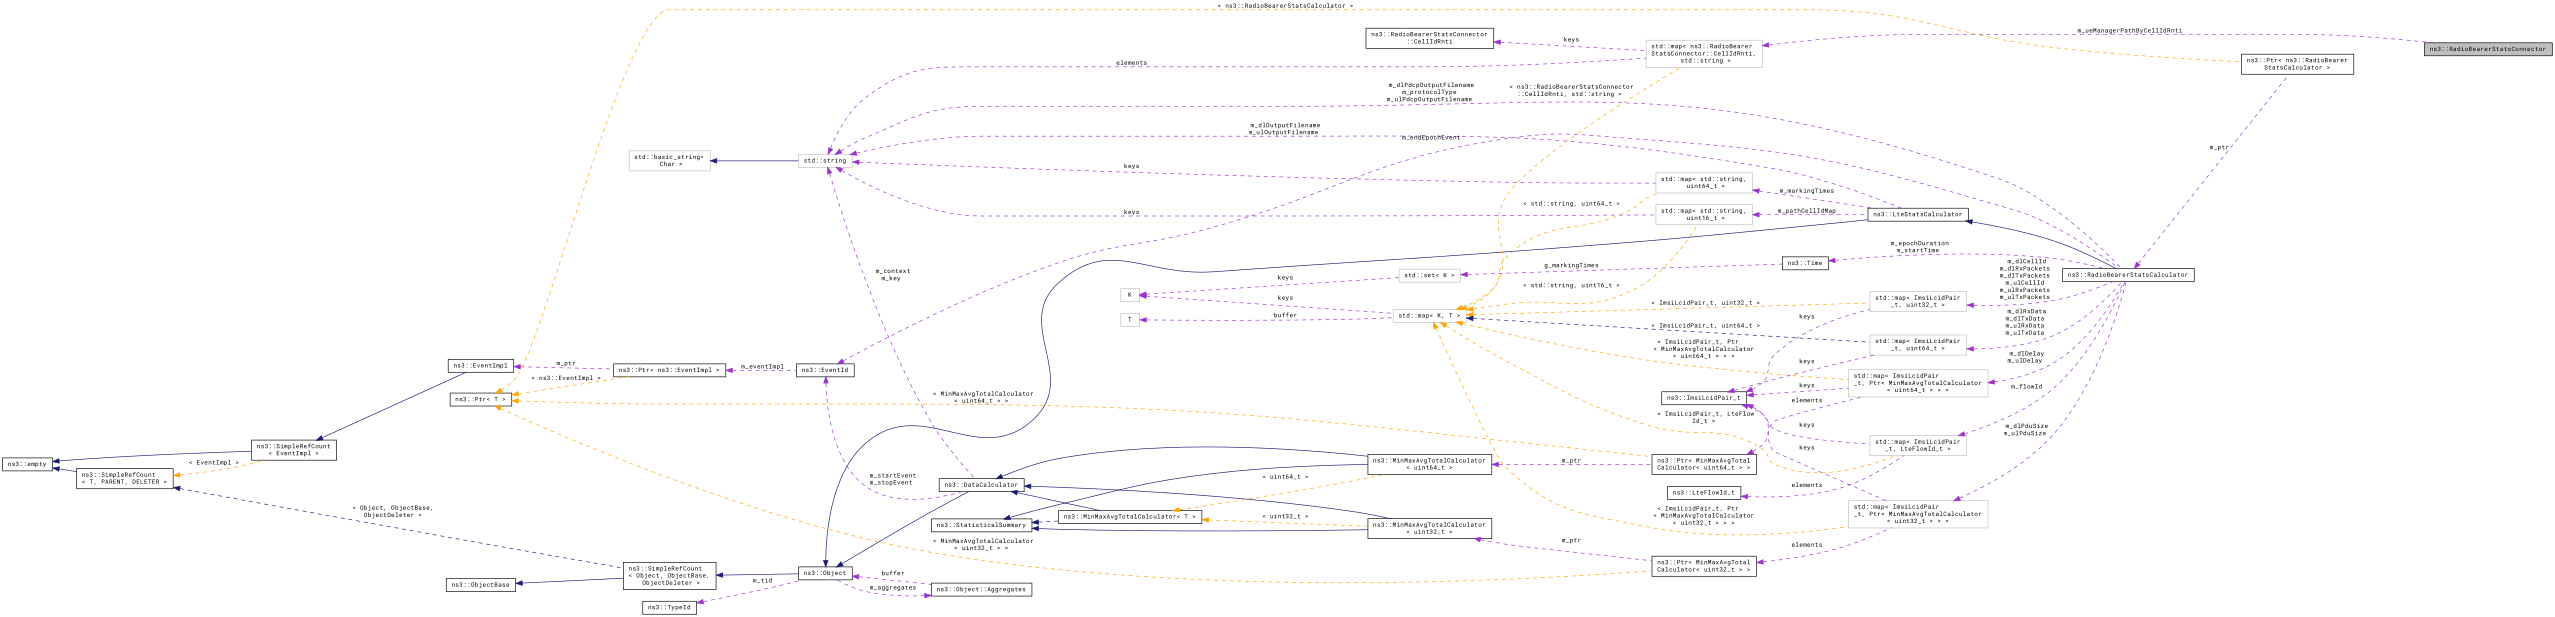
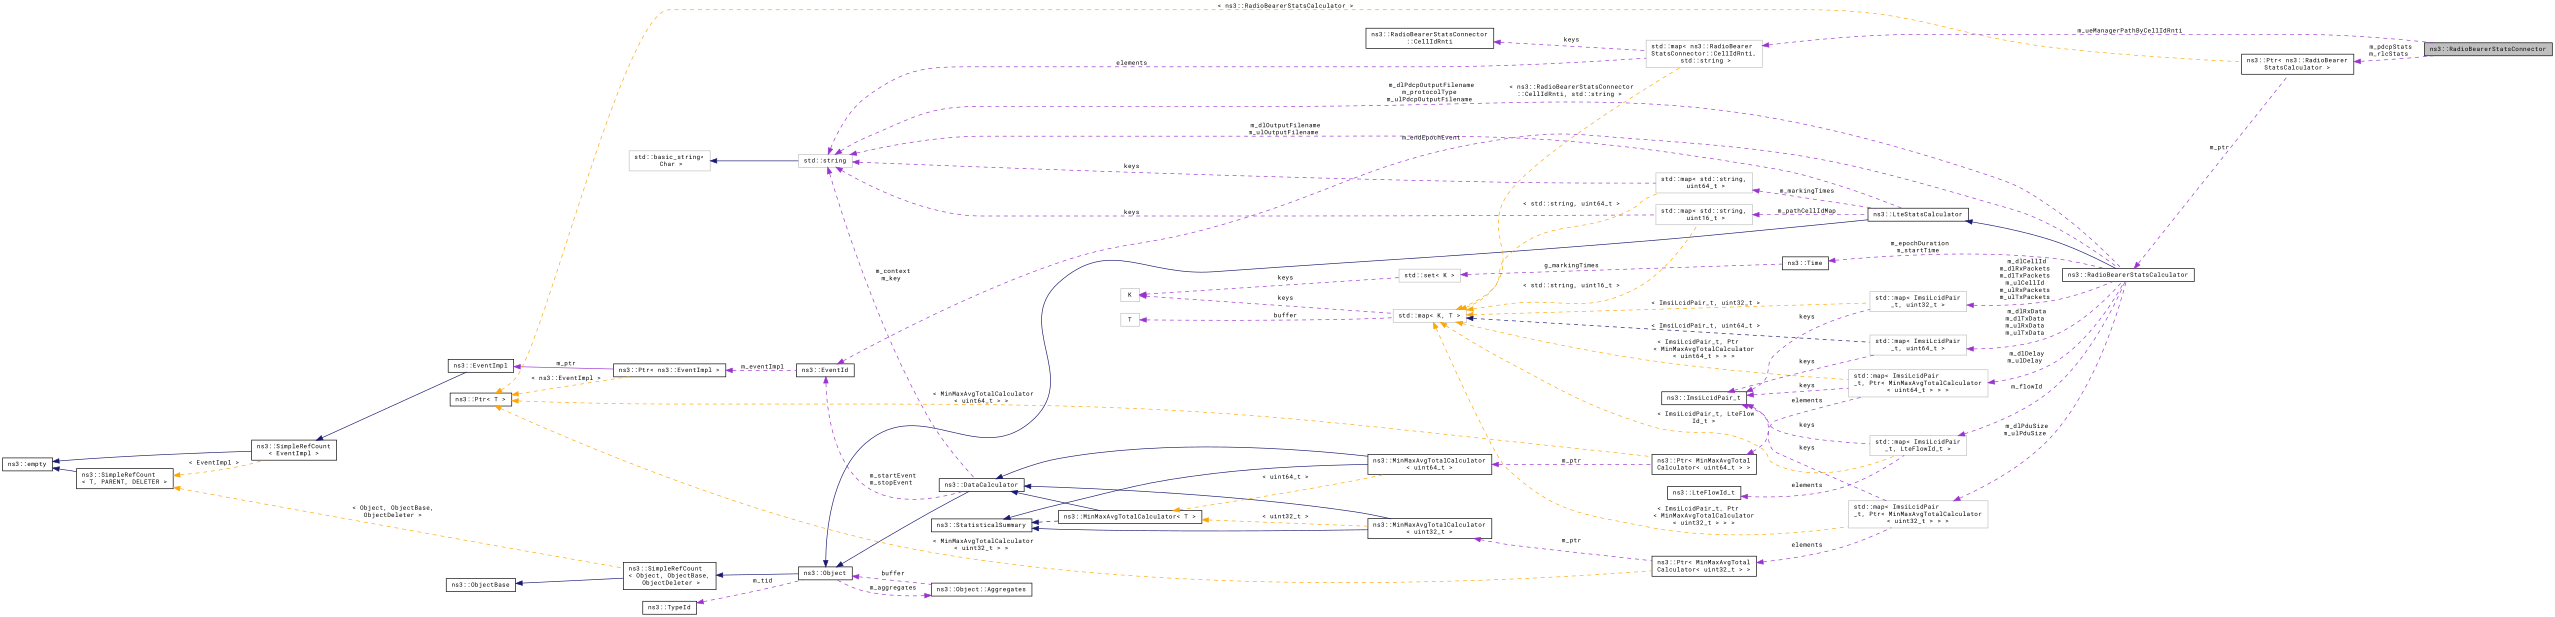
none -> (2398, 59)
(567, 368) -> (567, 368)
(401, 529) -> (401, 529)
